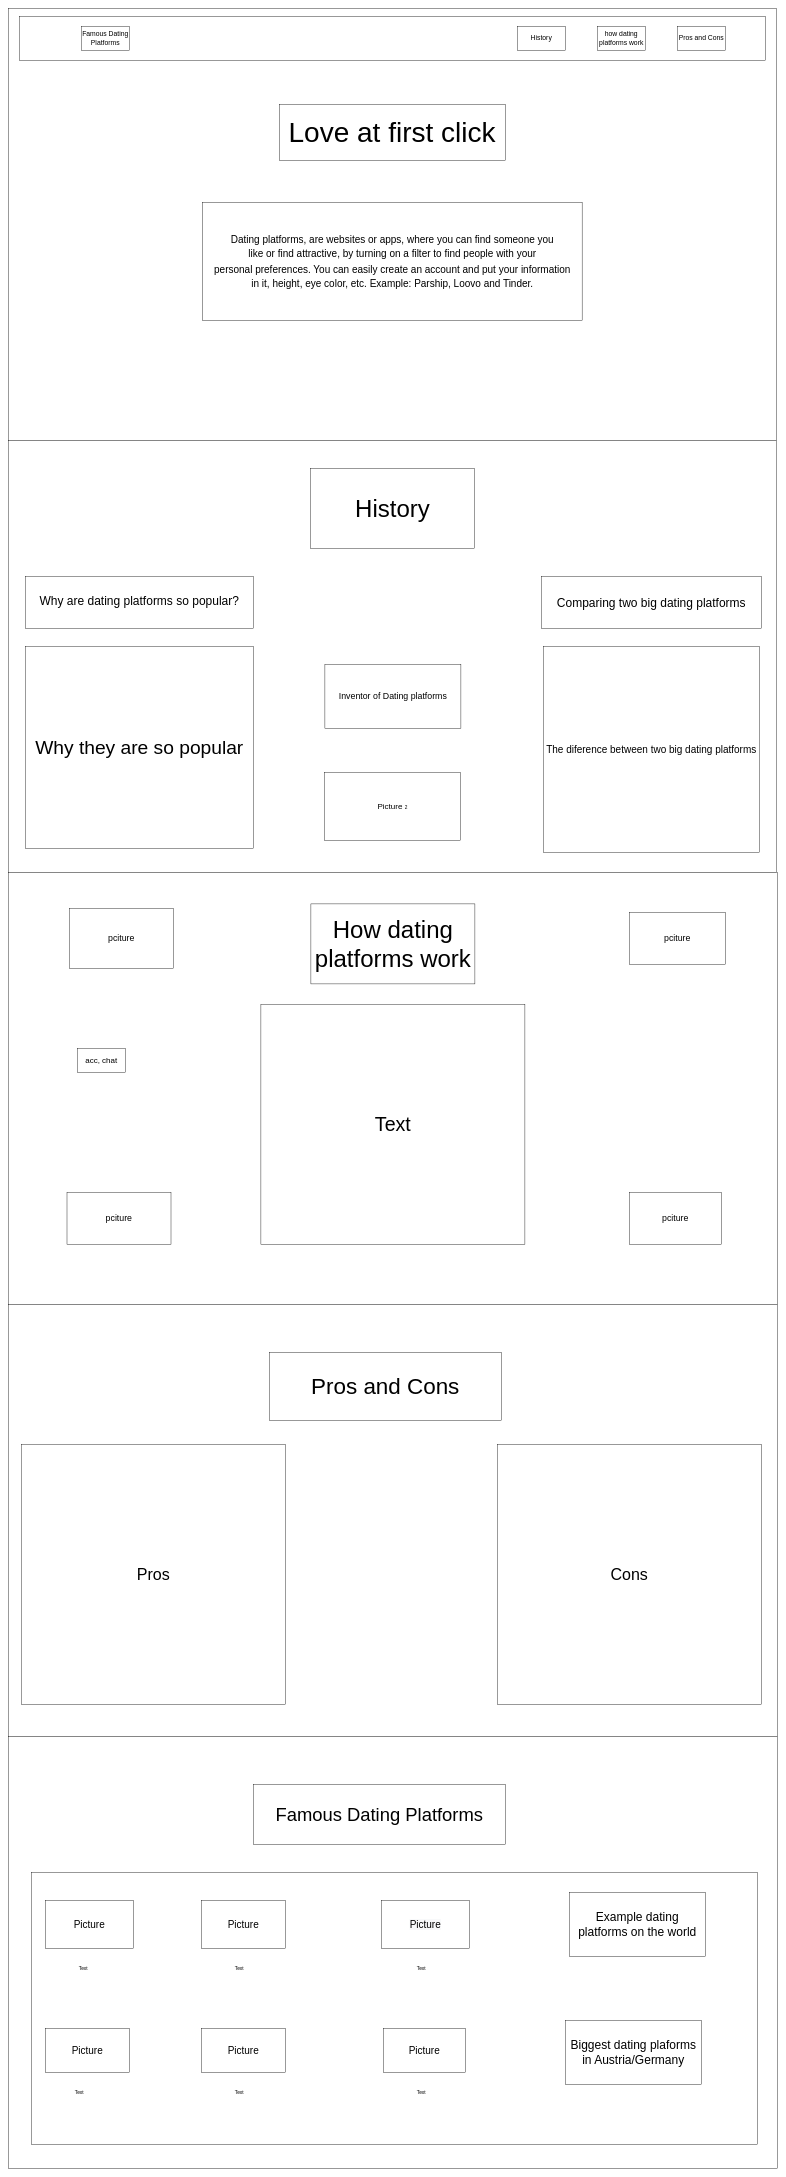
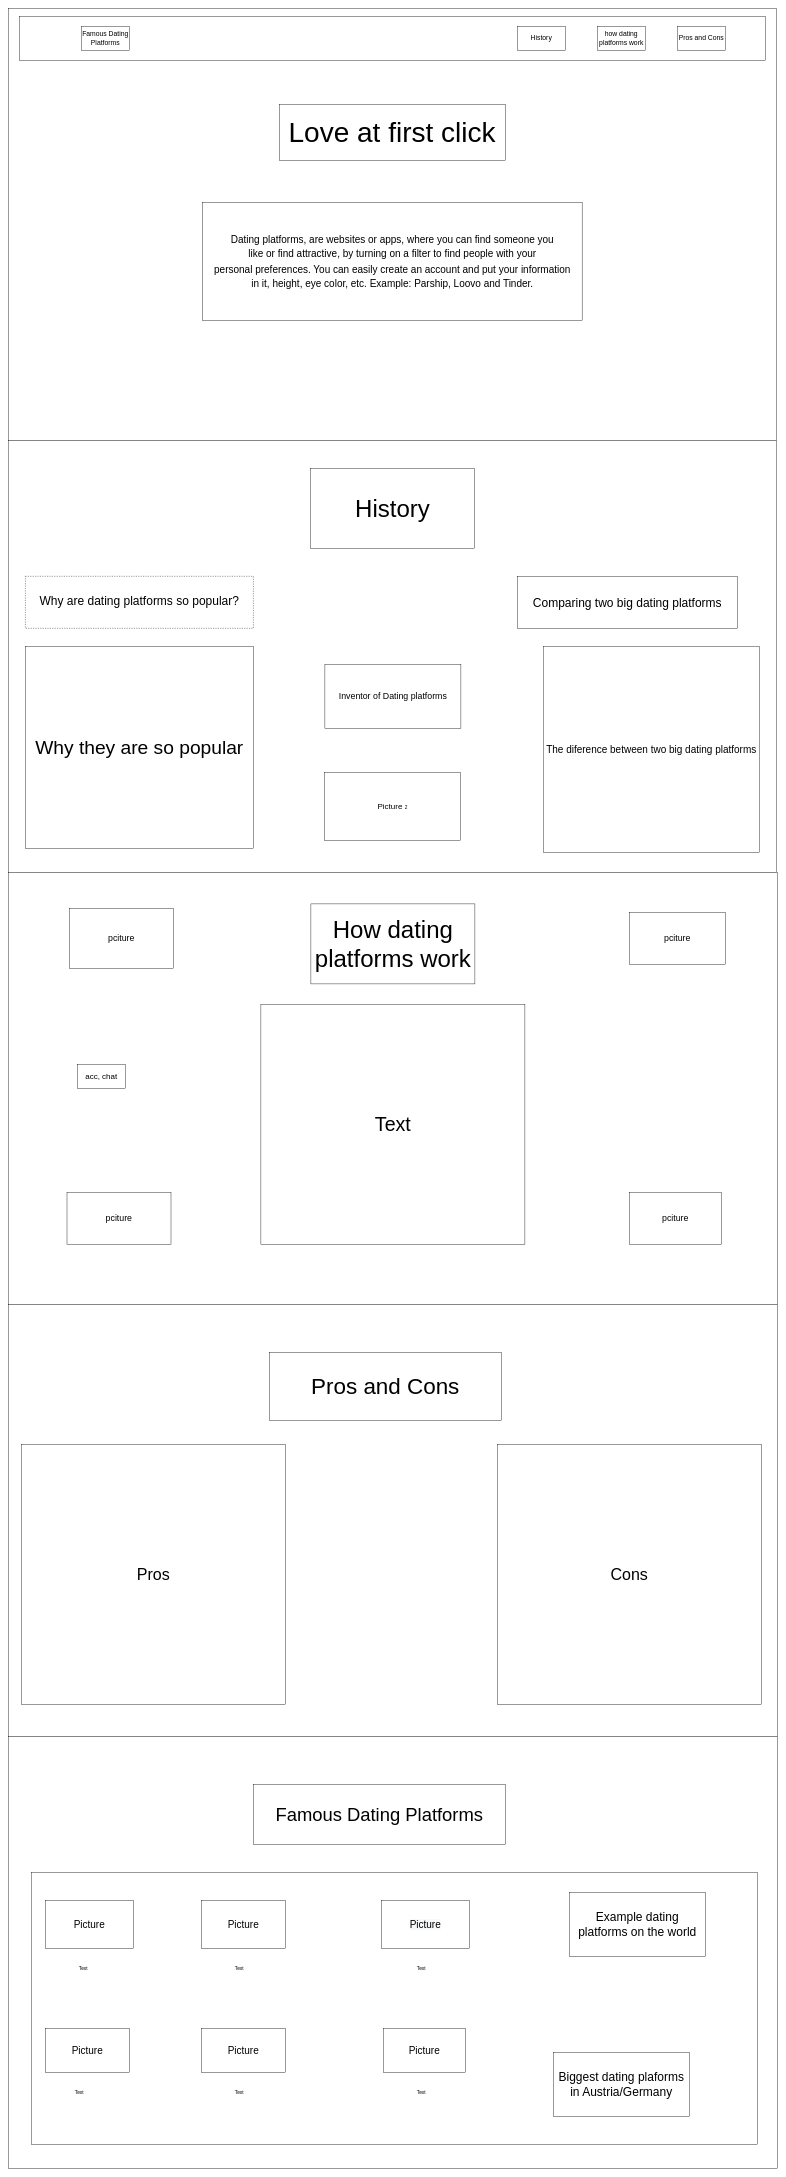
(139, 602) -> (139, 602)
(651, 602) -> (627, 602)
(101, 1060) -> (101, 1076)
(633, 2052) -> (621, 2084)
